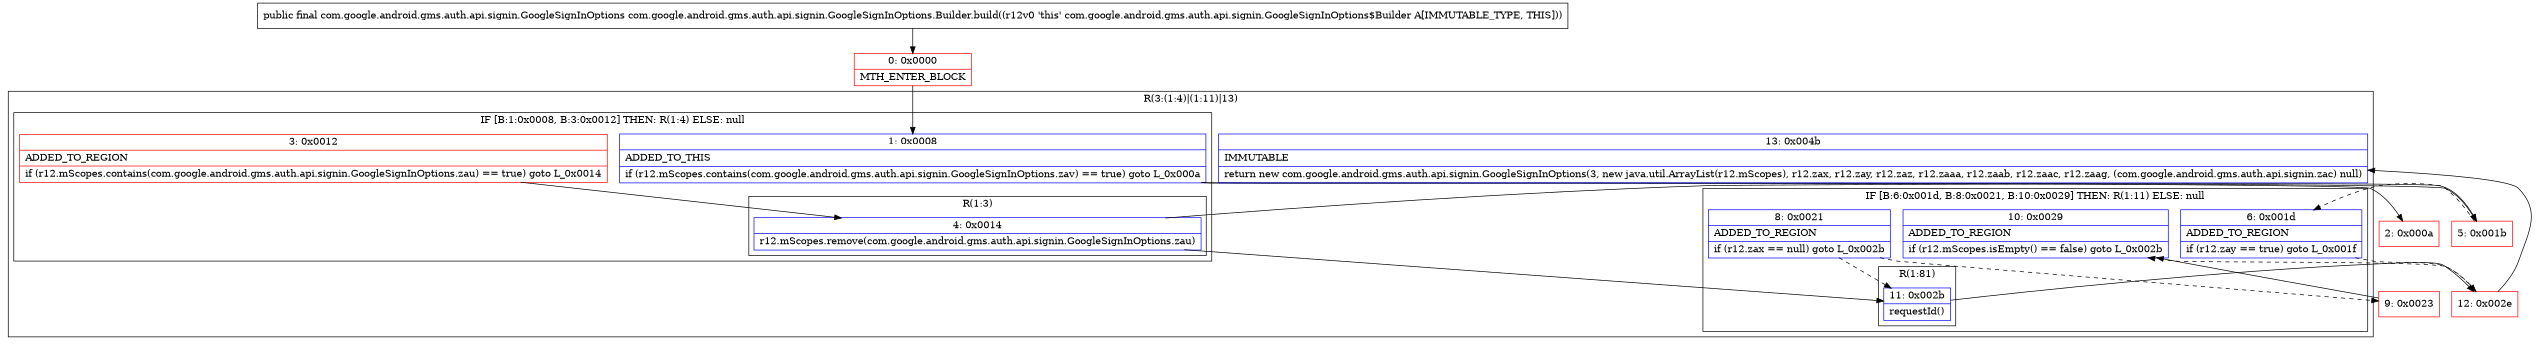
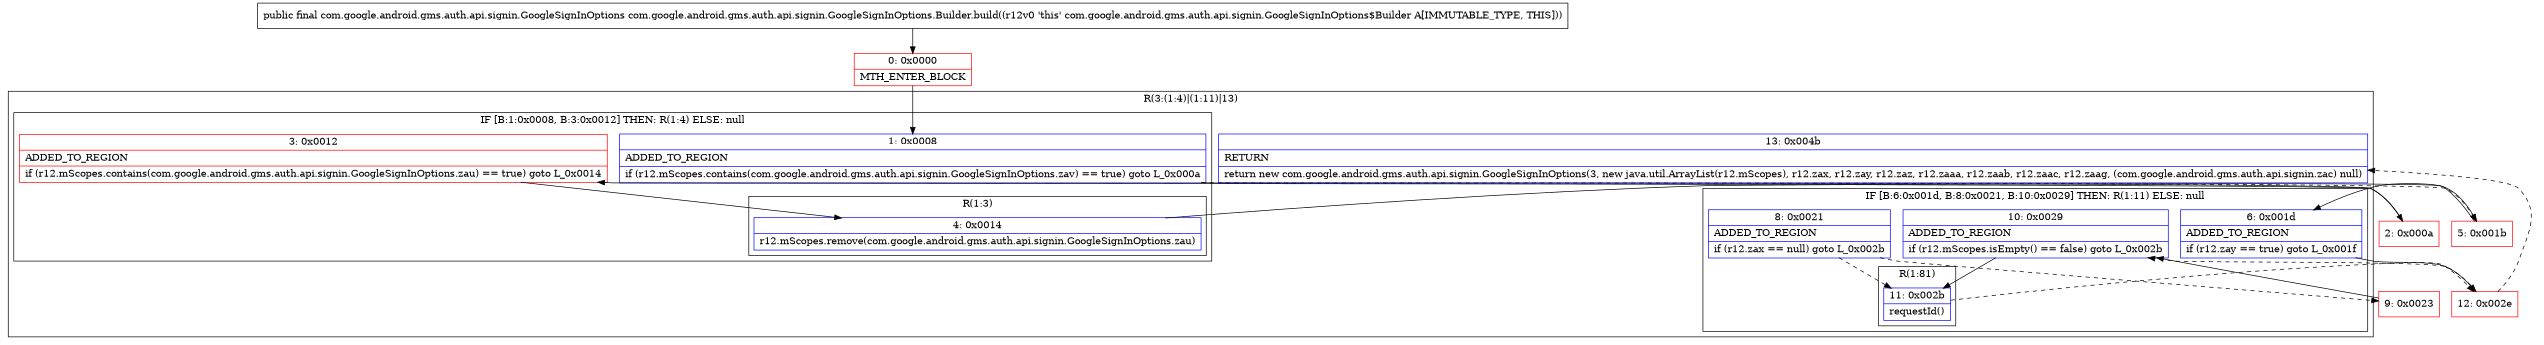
(668, 158) -> (676, 158)
(1257, 158) -> (1247, 158)
(1843, 183) -> (1843, 183)
(2505, 183) -> (2505, 183)
none -> (1194, 184)
(2403, 184) -> (2403, 184)
(2417, 263) -> (2417, 263)
(2214, 274) -> (2214, 274)
(1531, 275) -> (1971, 272)
